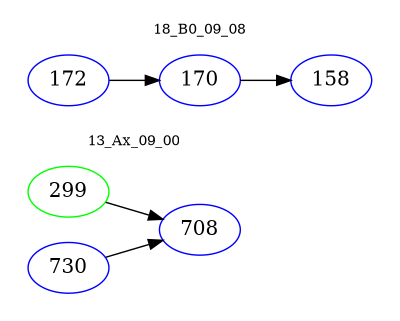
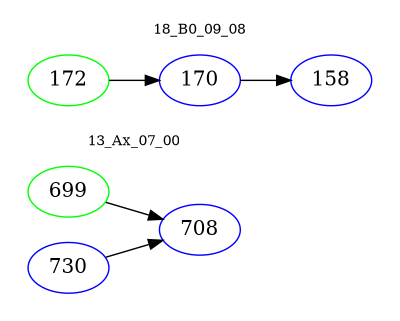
(69, 80) -> (69, 80)
(134, 142) -> (134, 142)
(69, 192) -> (69, 192)
